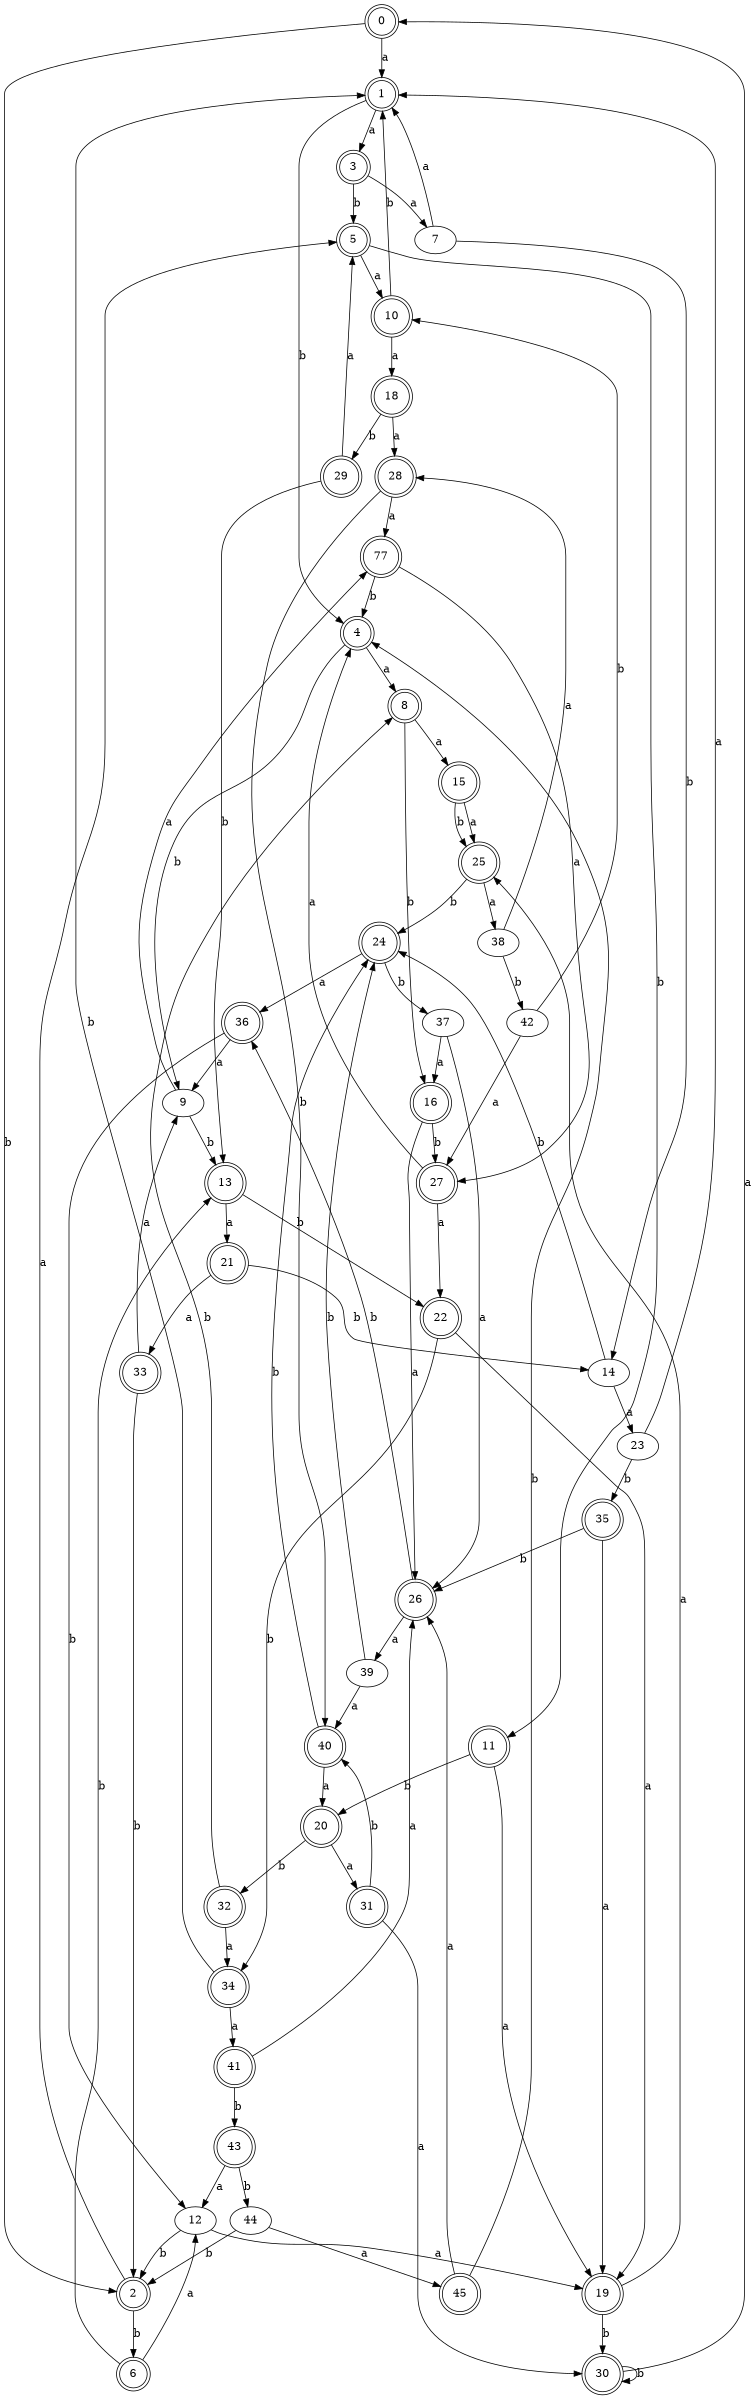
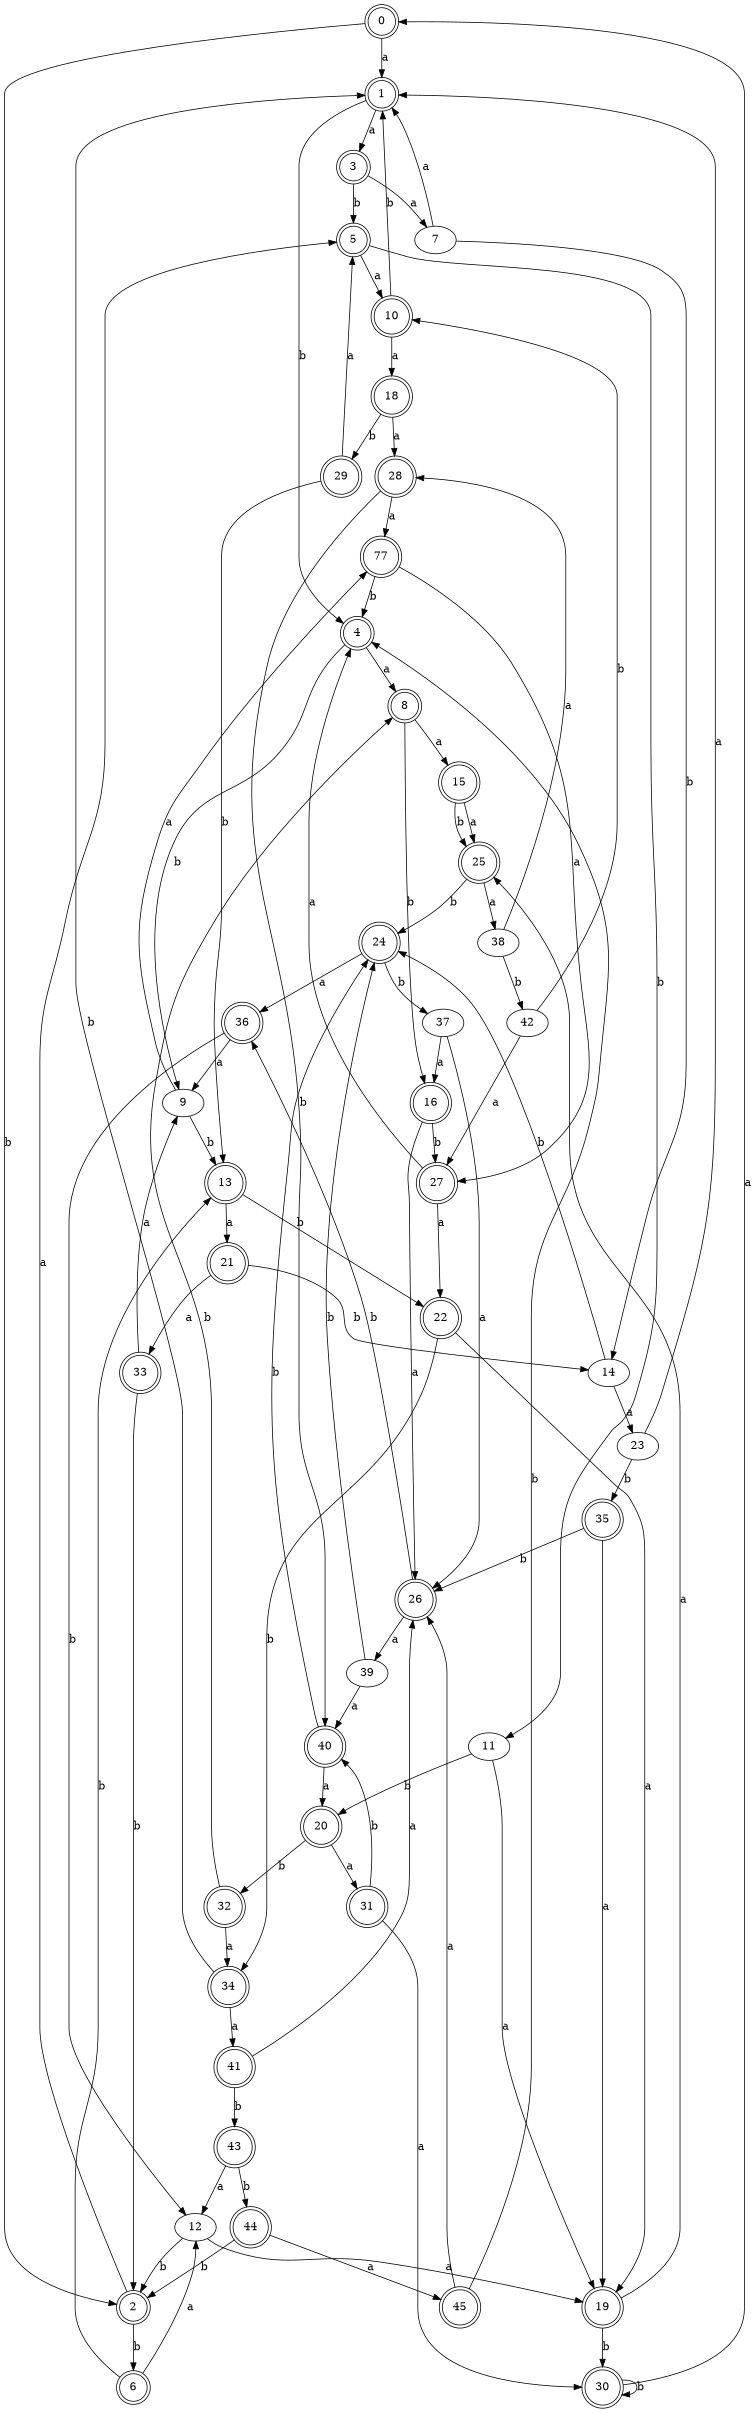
(489, 1747) -> (489, 1747)
(251, 2221) -> (251, 2227)
